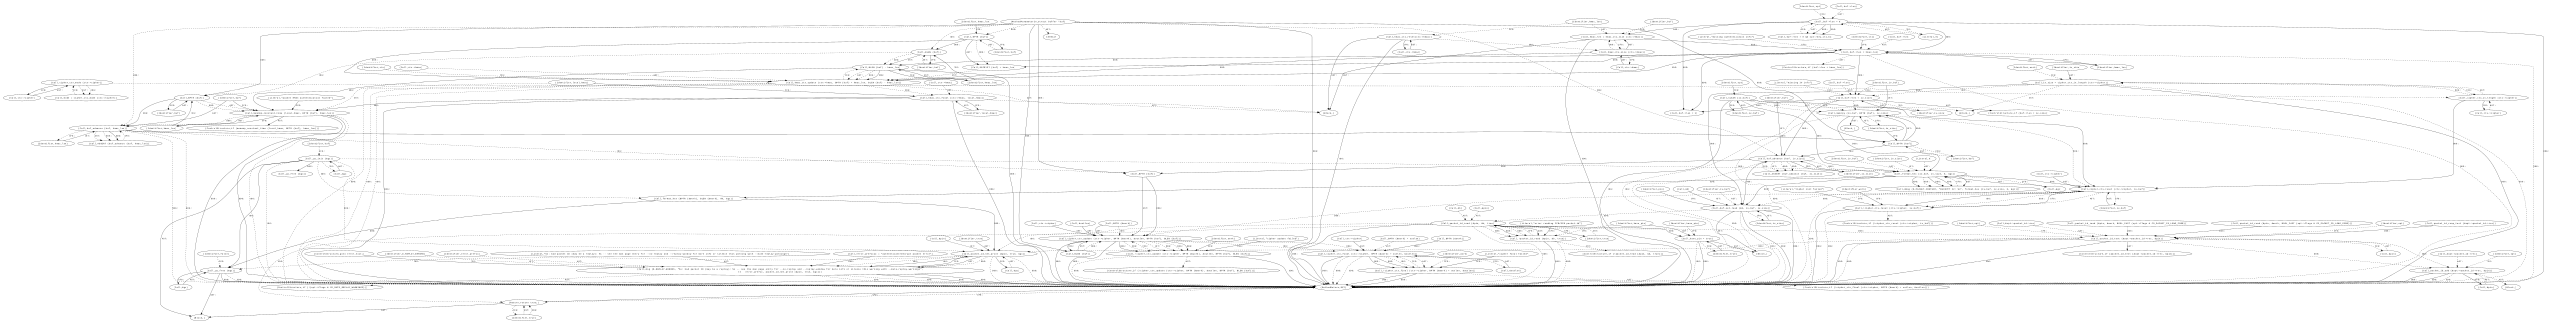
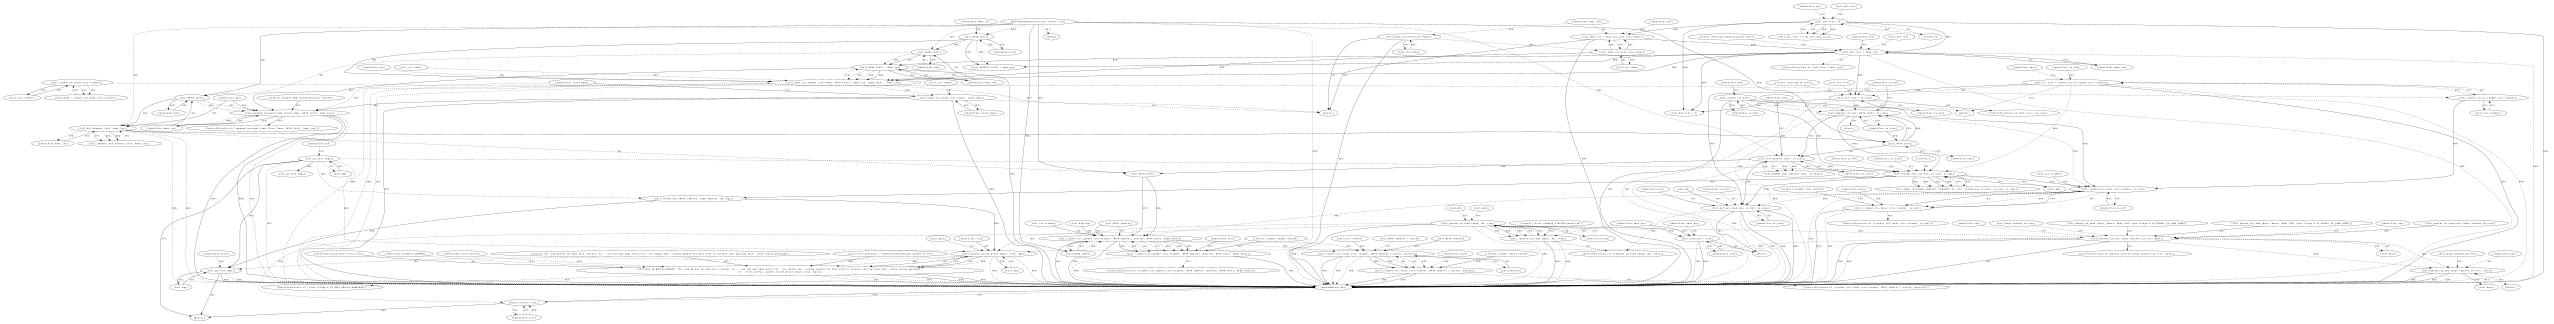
(1312, 59) -> (1312, 59)
(1806, 120) -> (1812, 130)
none -> (2024, 146)
(1607, 215) -> (1666, 218)
